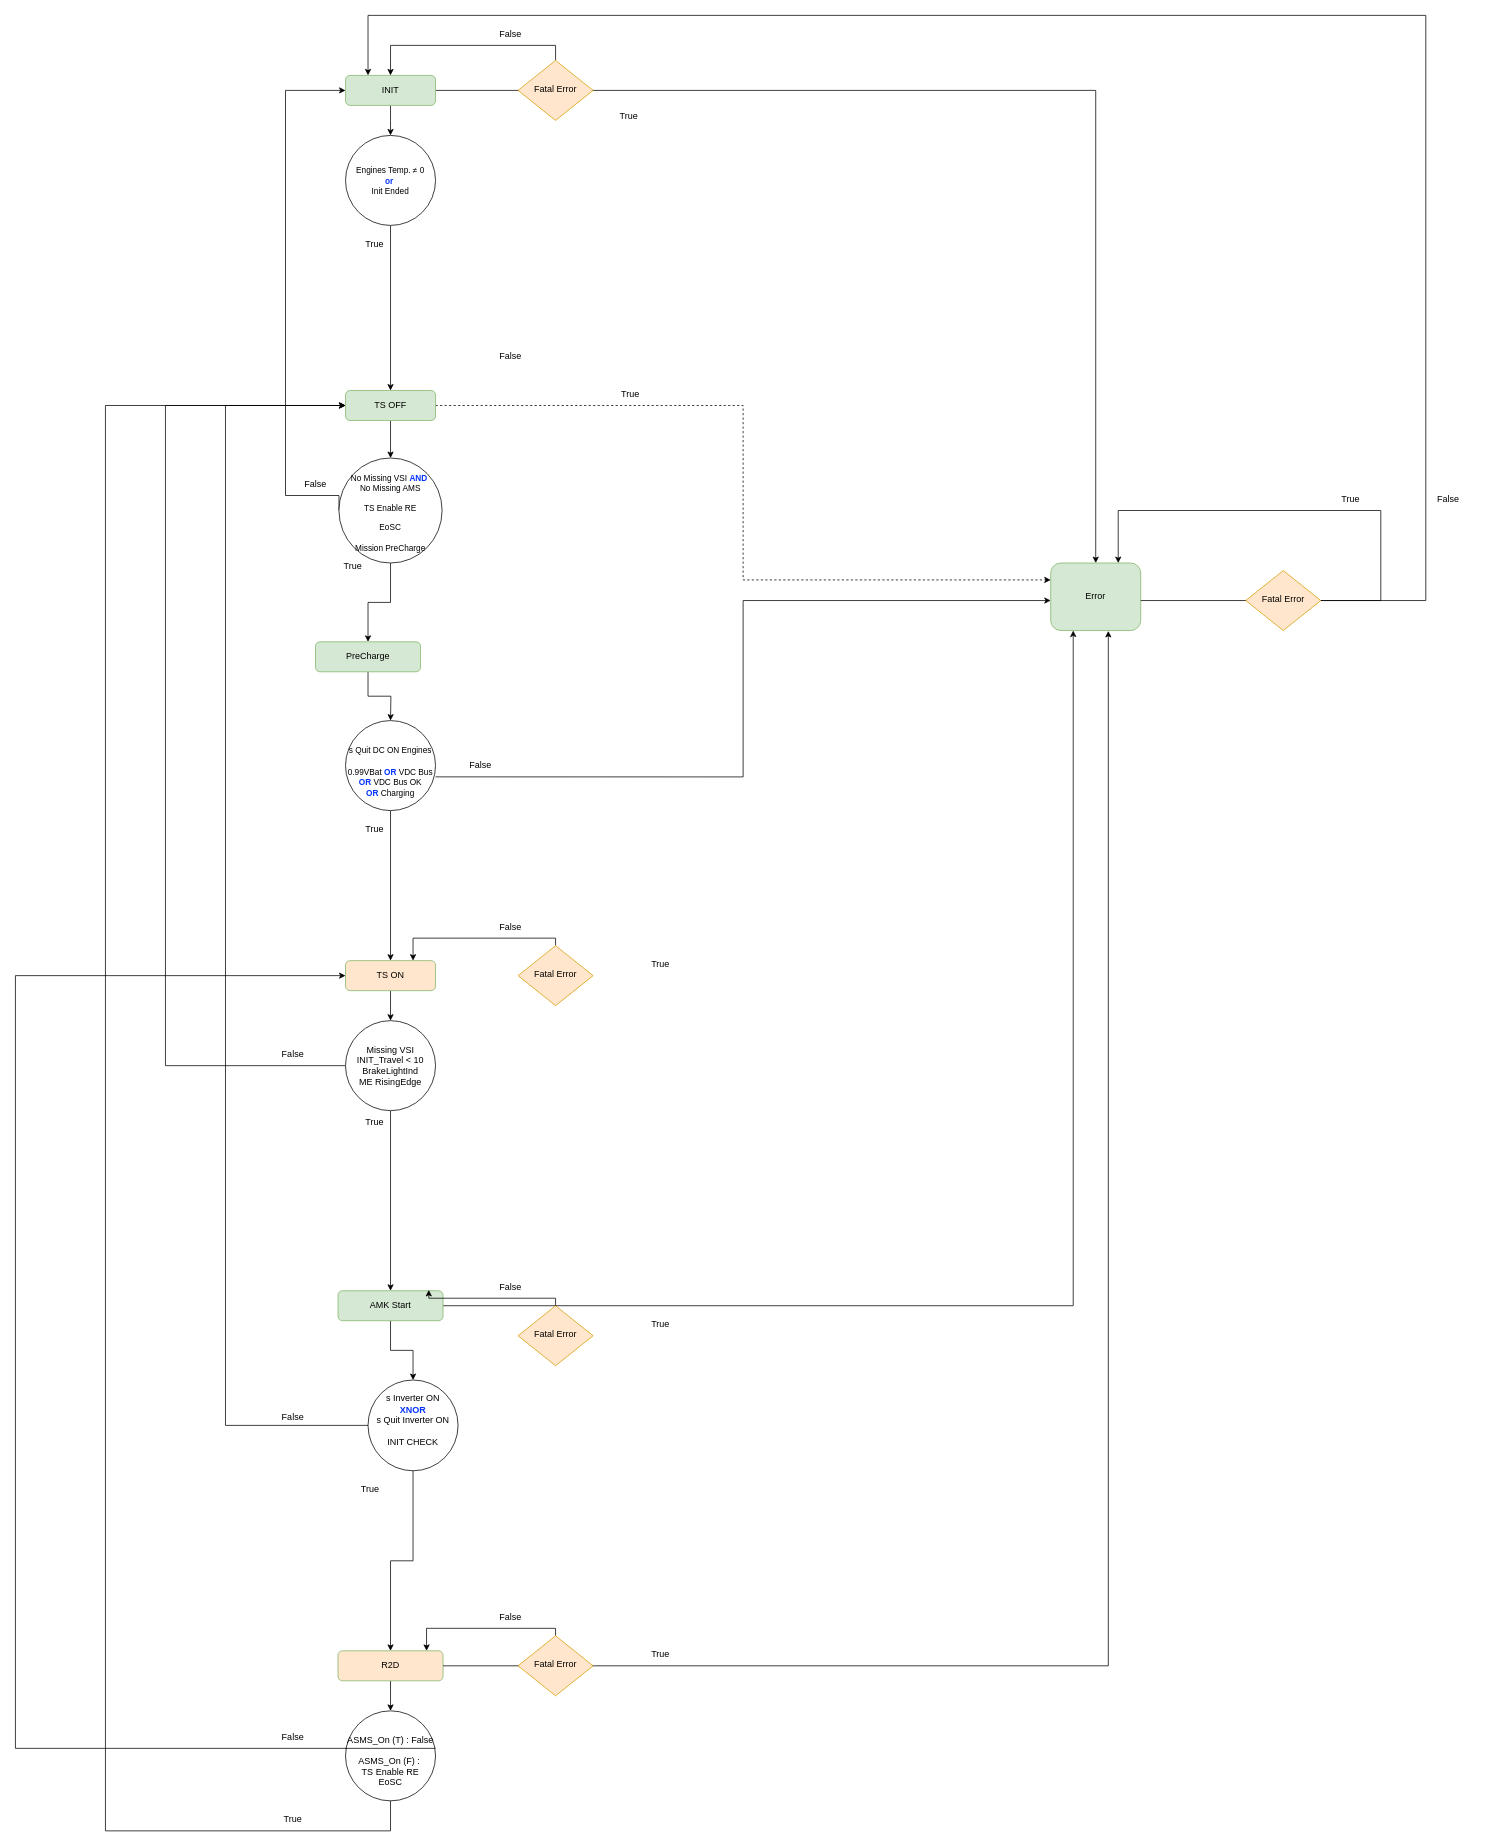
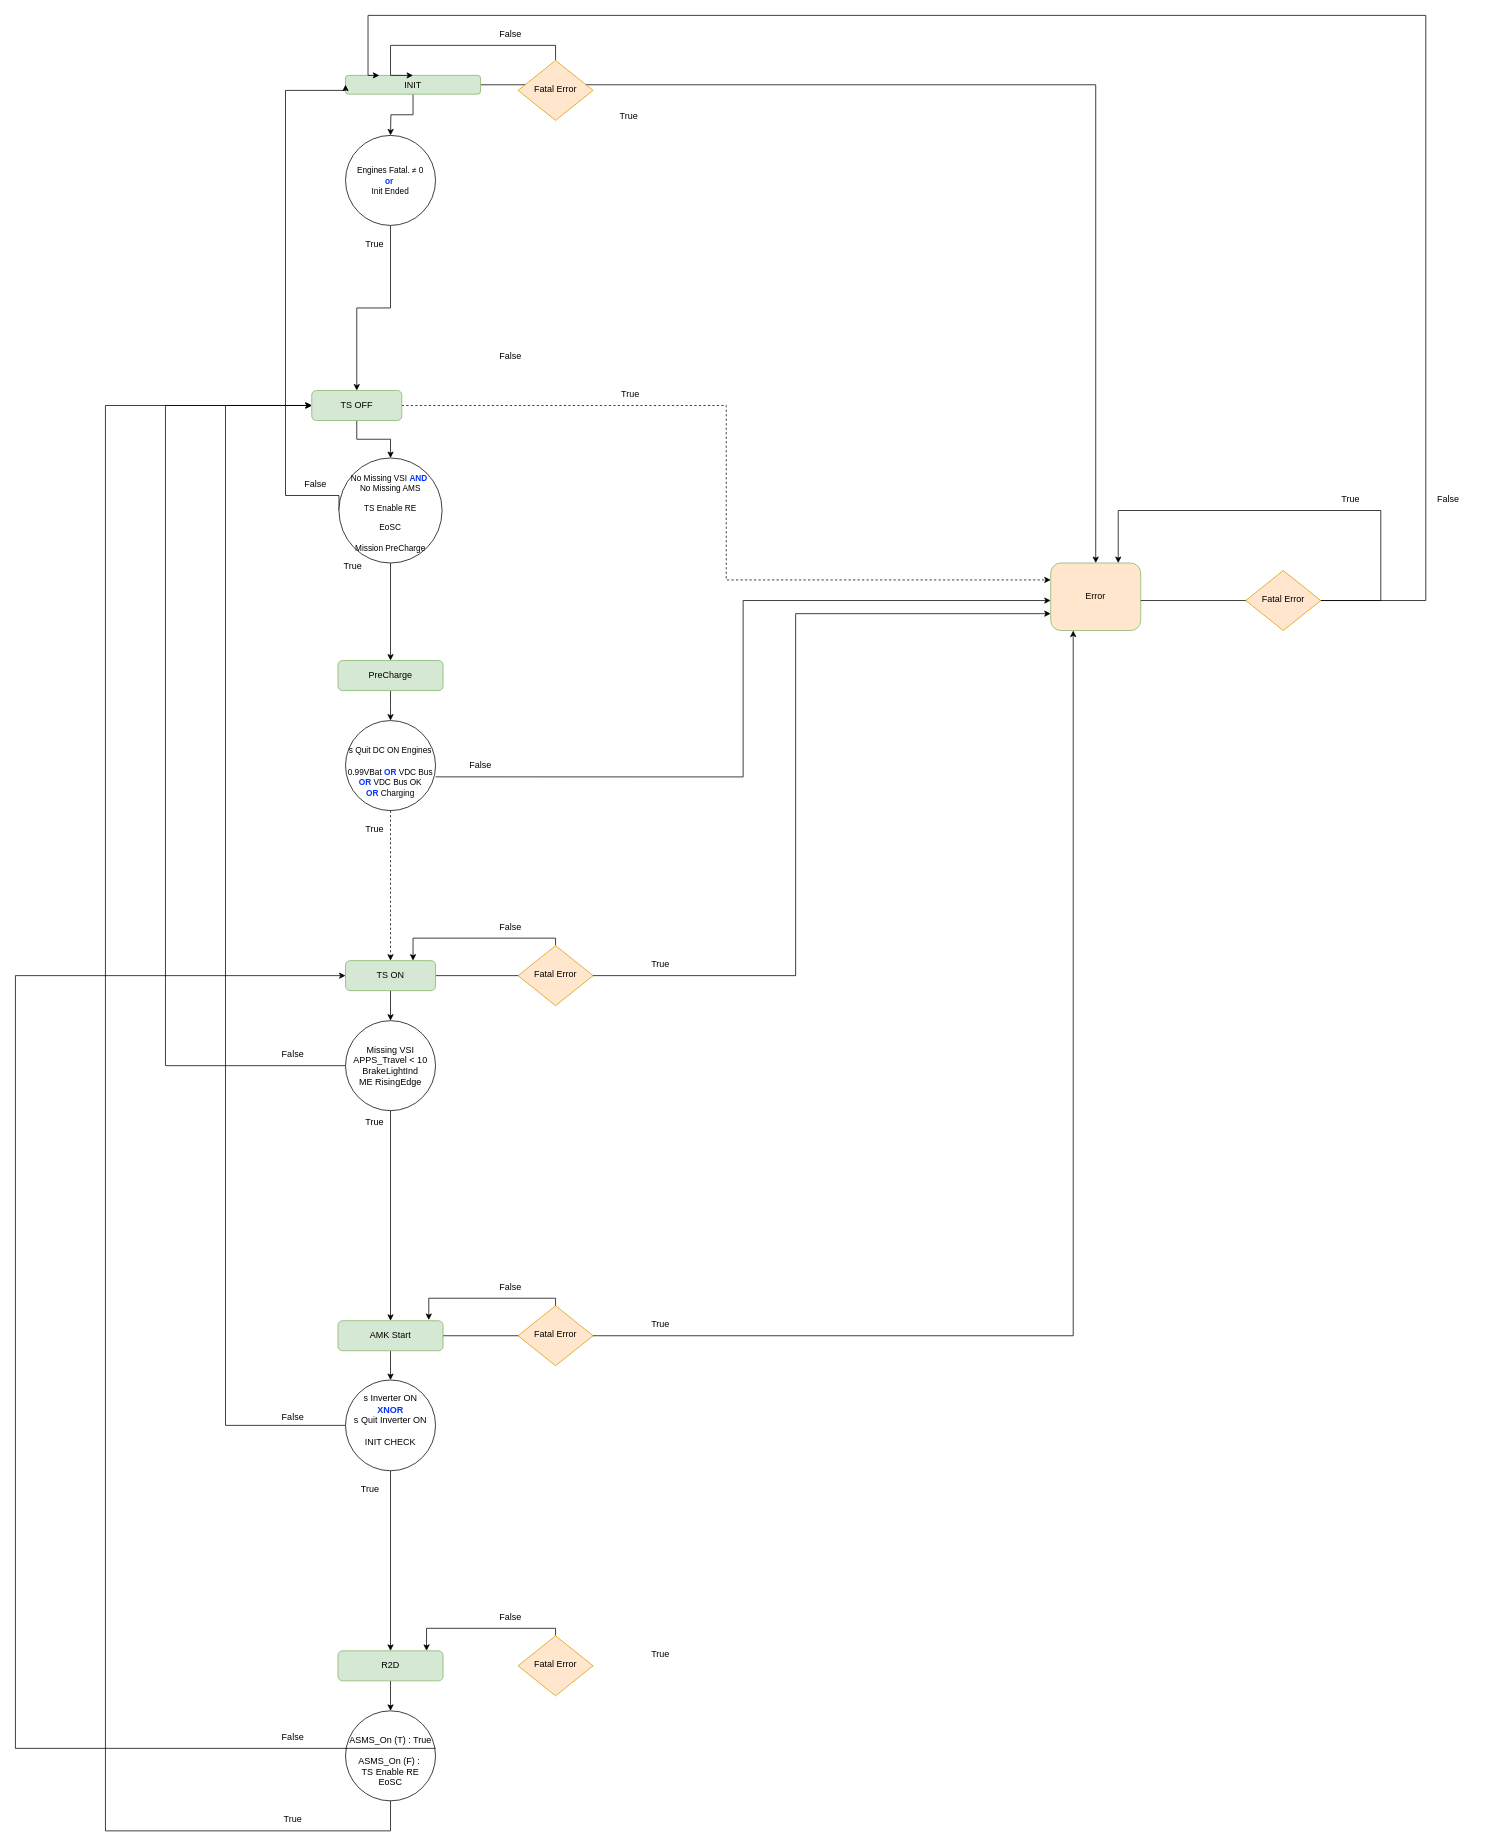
(390, 90) -> (413, 85)
(390, 180) -> (390, 180)
(390, 405) -> (357, 405)
(1095, 597) -> (1095, 597)
(368, 657) -> (390, 675)
none -> (795, 772)
(390, 883) -> (390, 883)
(390, 975) -> (390, 975)
(390, 1065) -> (390, 1065)
(390, 1305) -> (390, 1335)
(1108, 1409) -> none
(413, 1425) -> (390, 1425)
(390, 1665) -> (390, 1665)
(390, 1755) -> (390, 1755)
